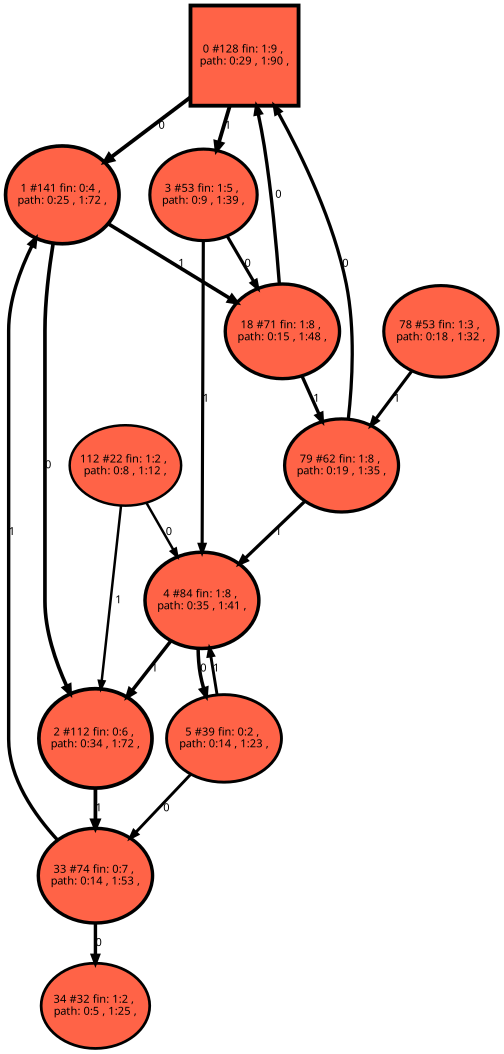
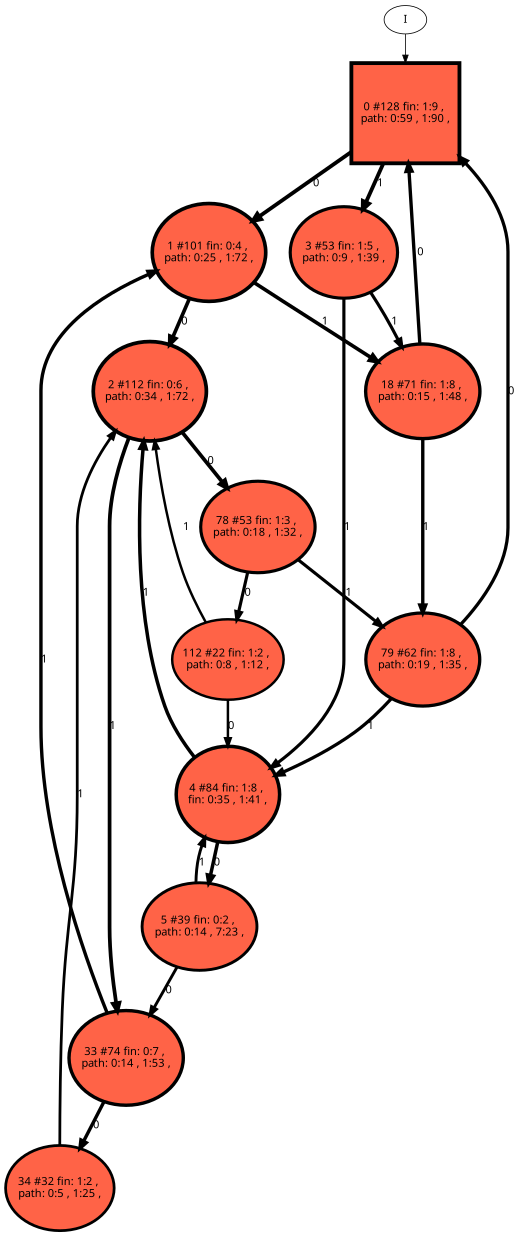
none -> (405, 20)
(245, 56) -> (405, 113)
(62, 195) -> (209, 252)
(250, 264) -> (396, 321)
none -> (202, 457)
none -> (243, 592)
(202, 600) -> (228, 794)
(224, 738) -> (200, 927)
none -> (77, 788)
